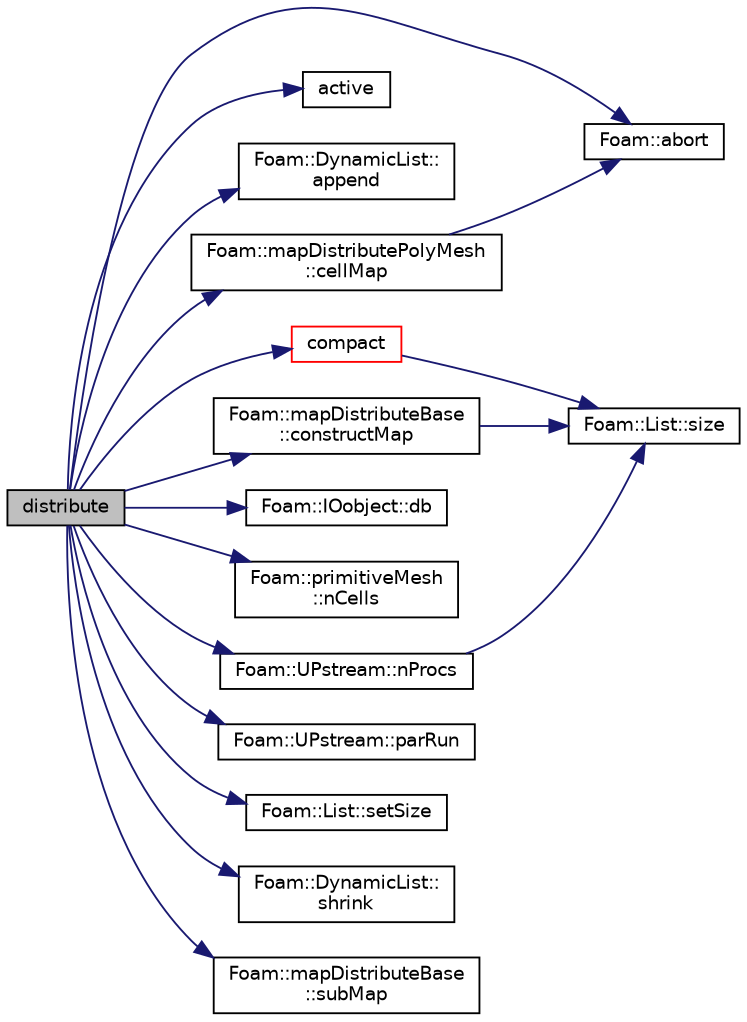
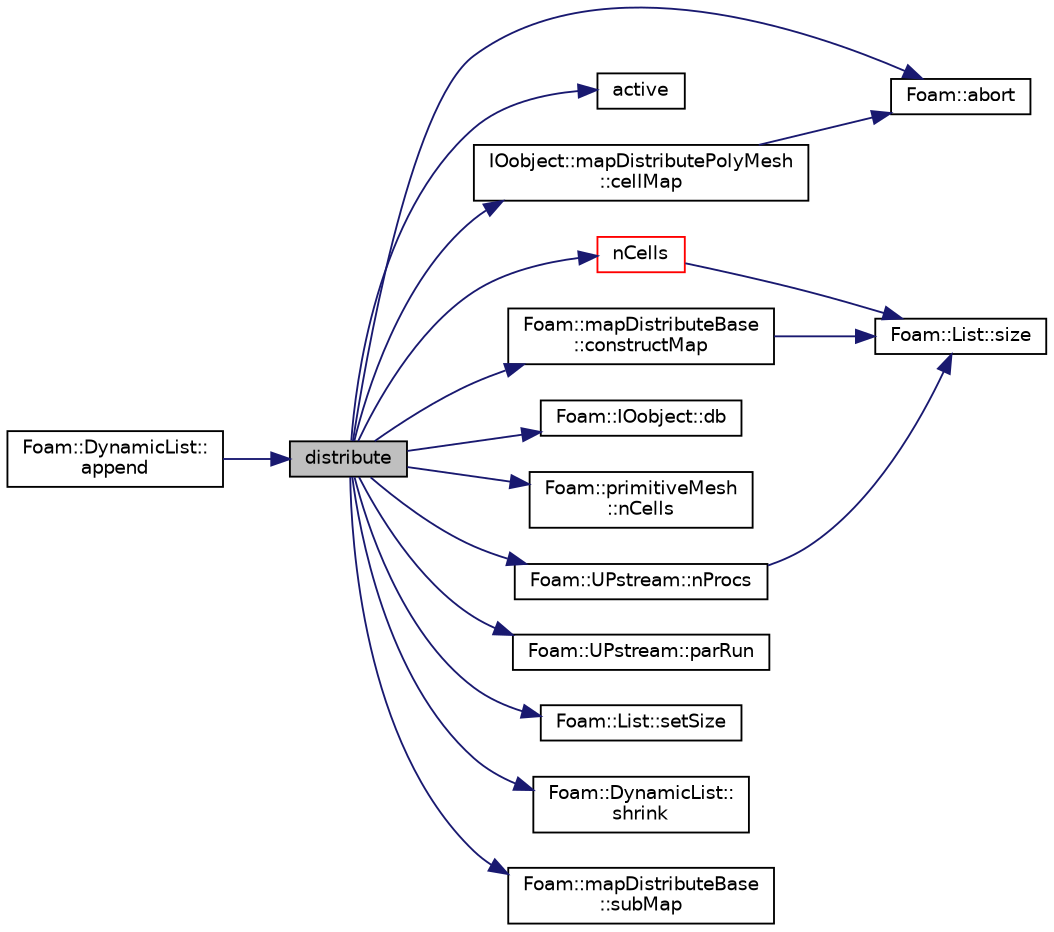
(347, 262) -> (641, 173)
(116, 326) -> (247, 459)
(347, 344) -> (641, 255)
